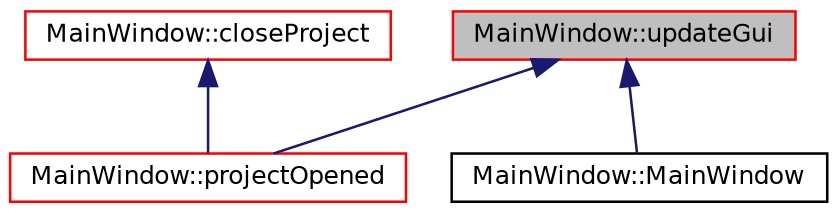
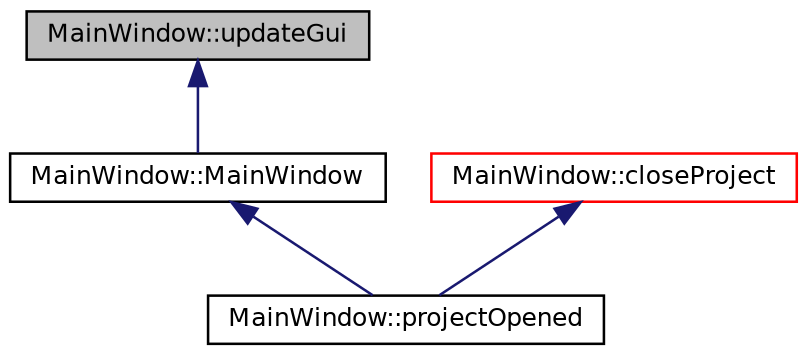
(624, 36) -> (198, 36)
(404, 111) -> (313, 256)
(208, 178) -> (406, 320)
